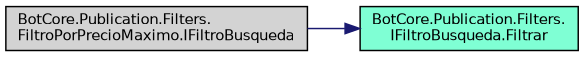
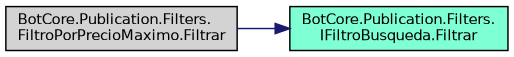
(157, 29) -> (122, 29)
